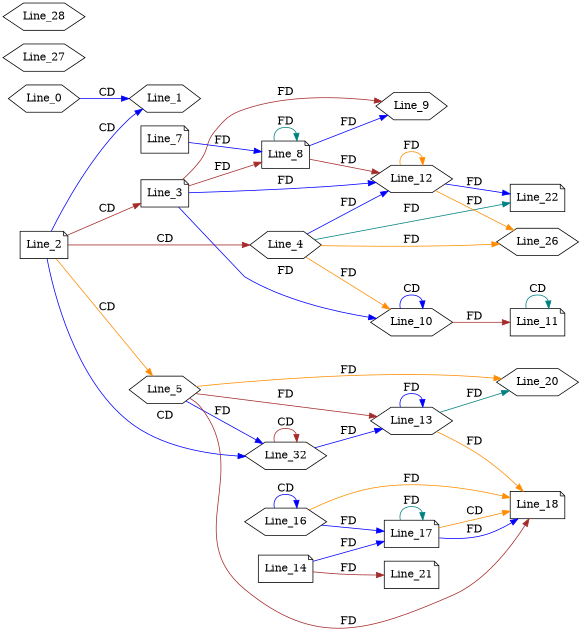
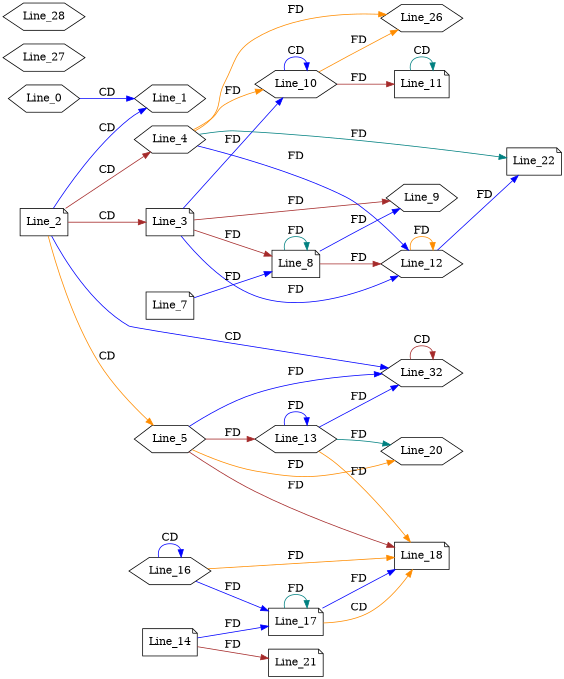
(466, 206) -> (355, 53)
(345, 439) -> (355, 408)
